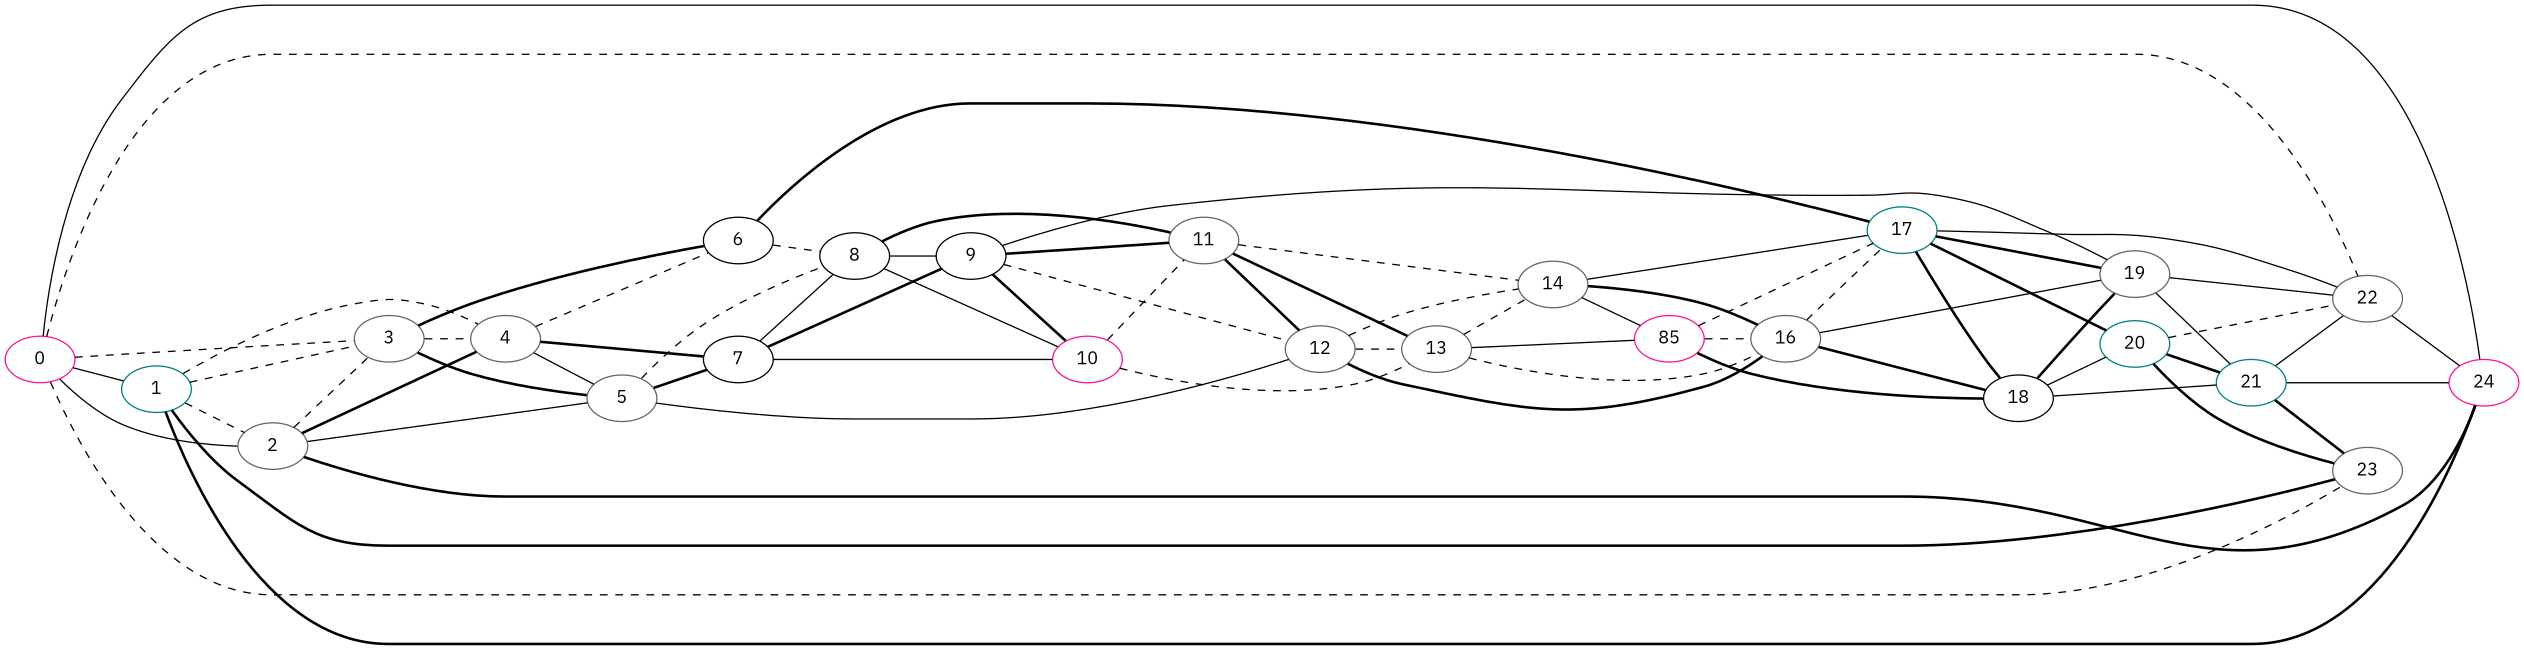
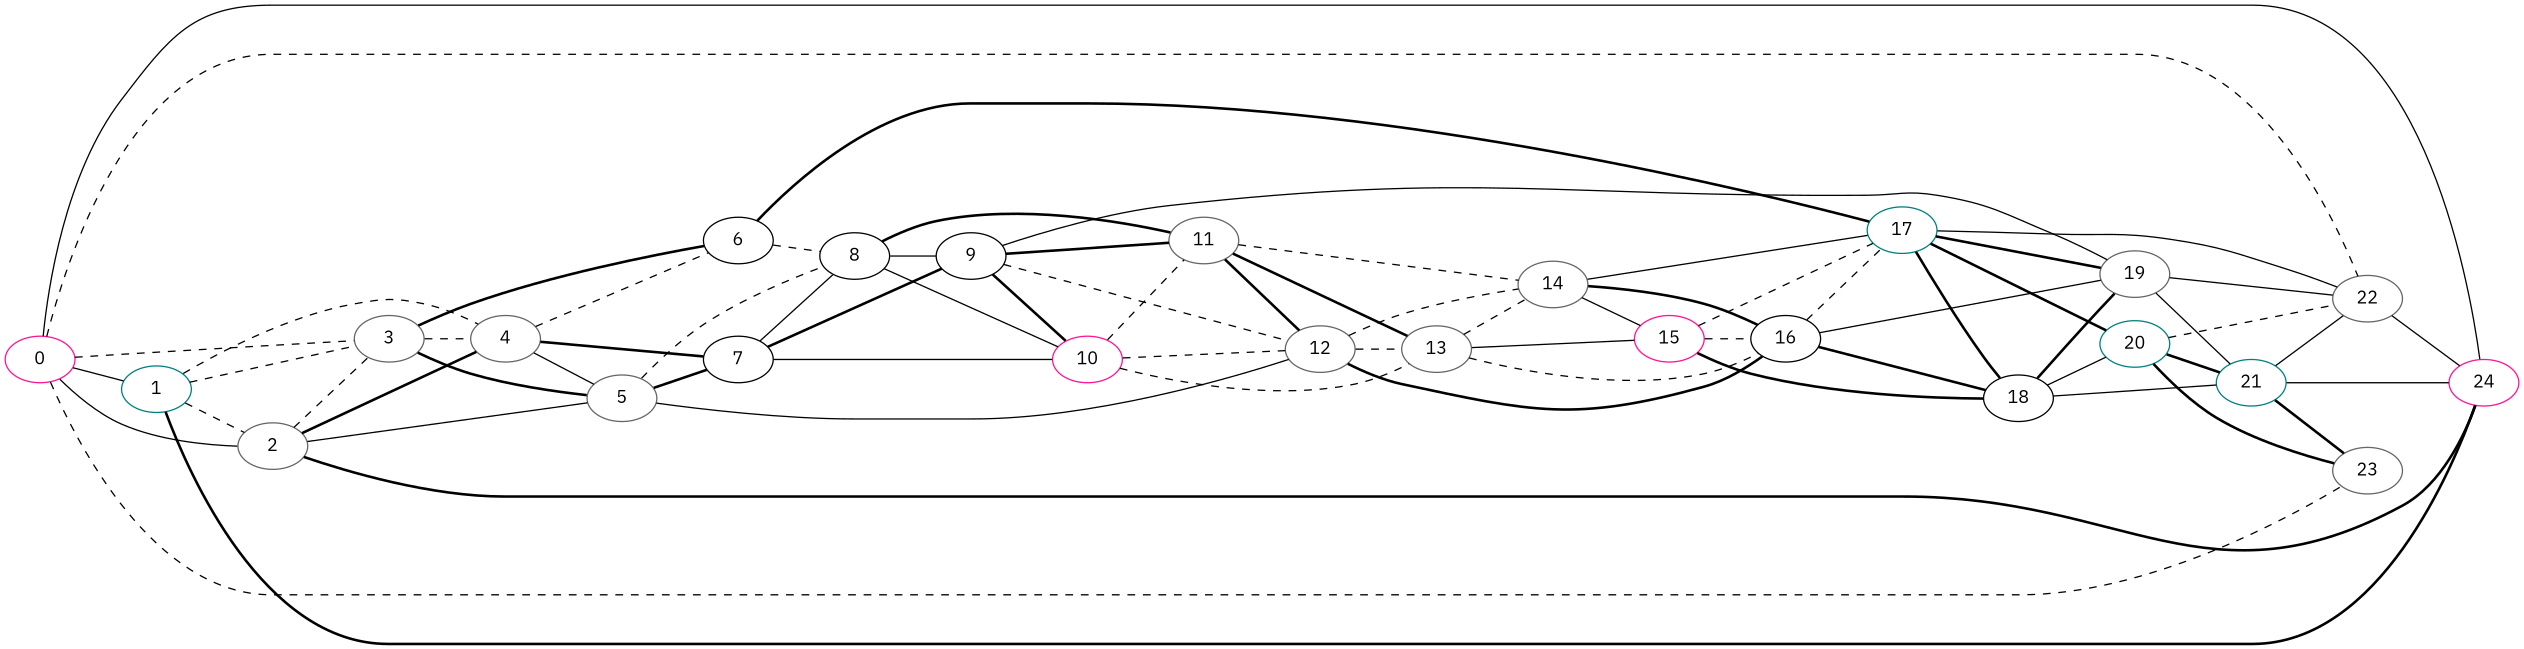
(1669, 339) -> (1669, 339)
(1786, 339) -> (1786, 339)
none -> (1204, 354)
(1232, 546) -> none
